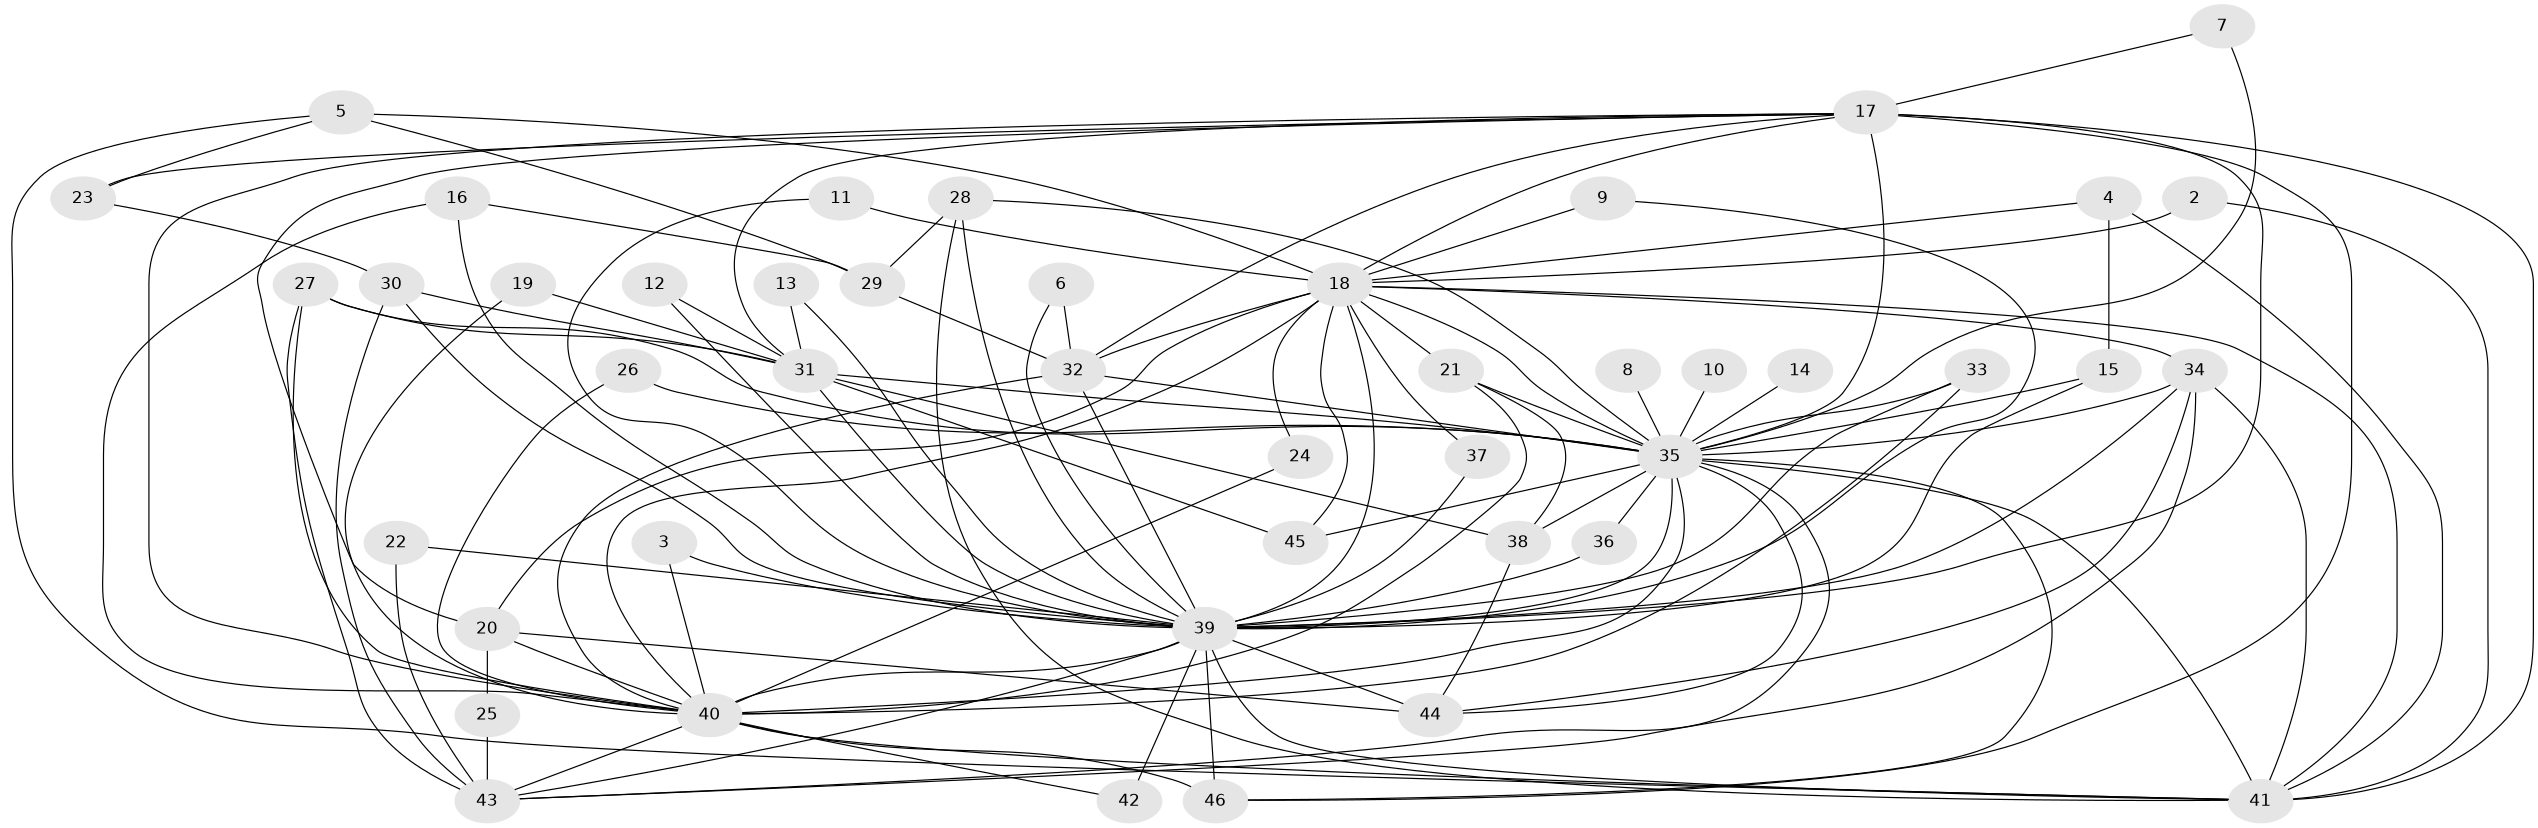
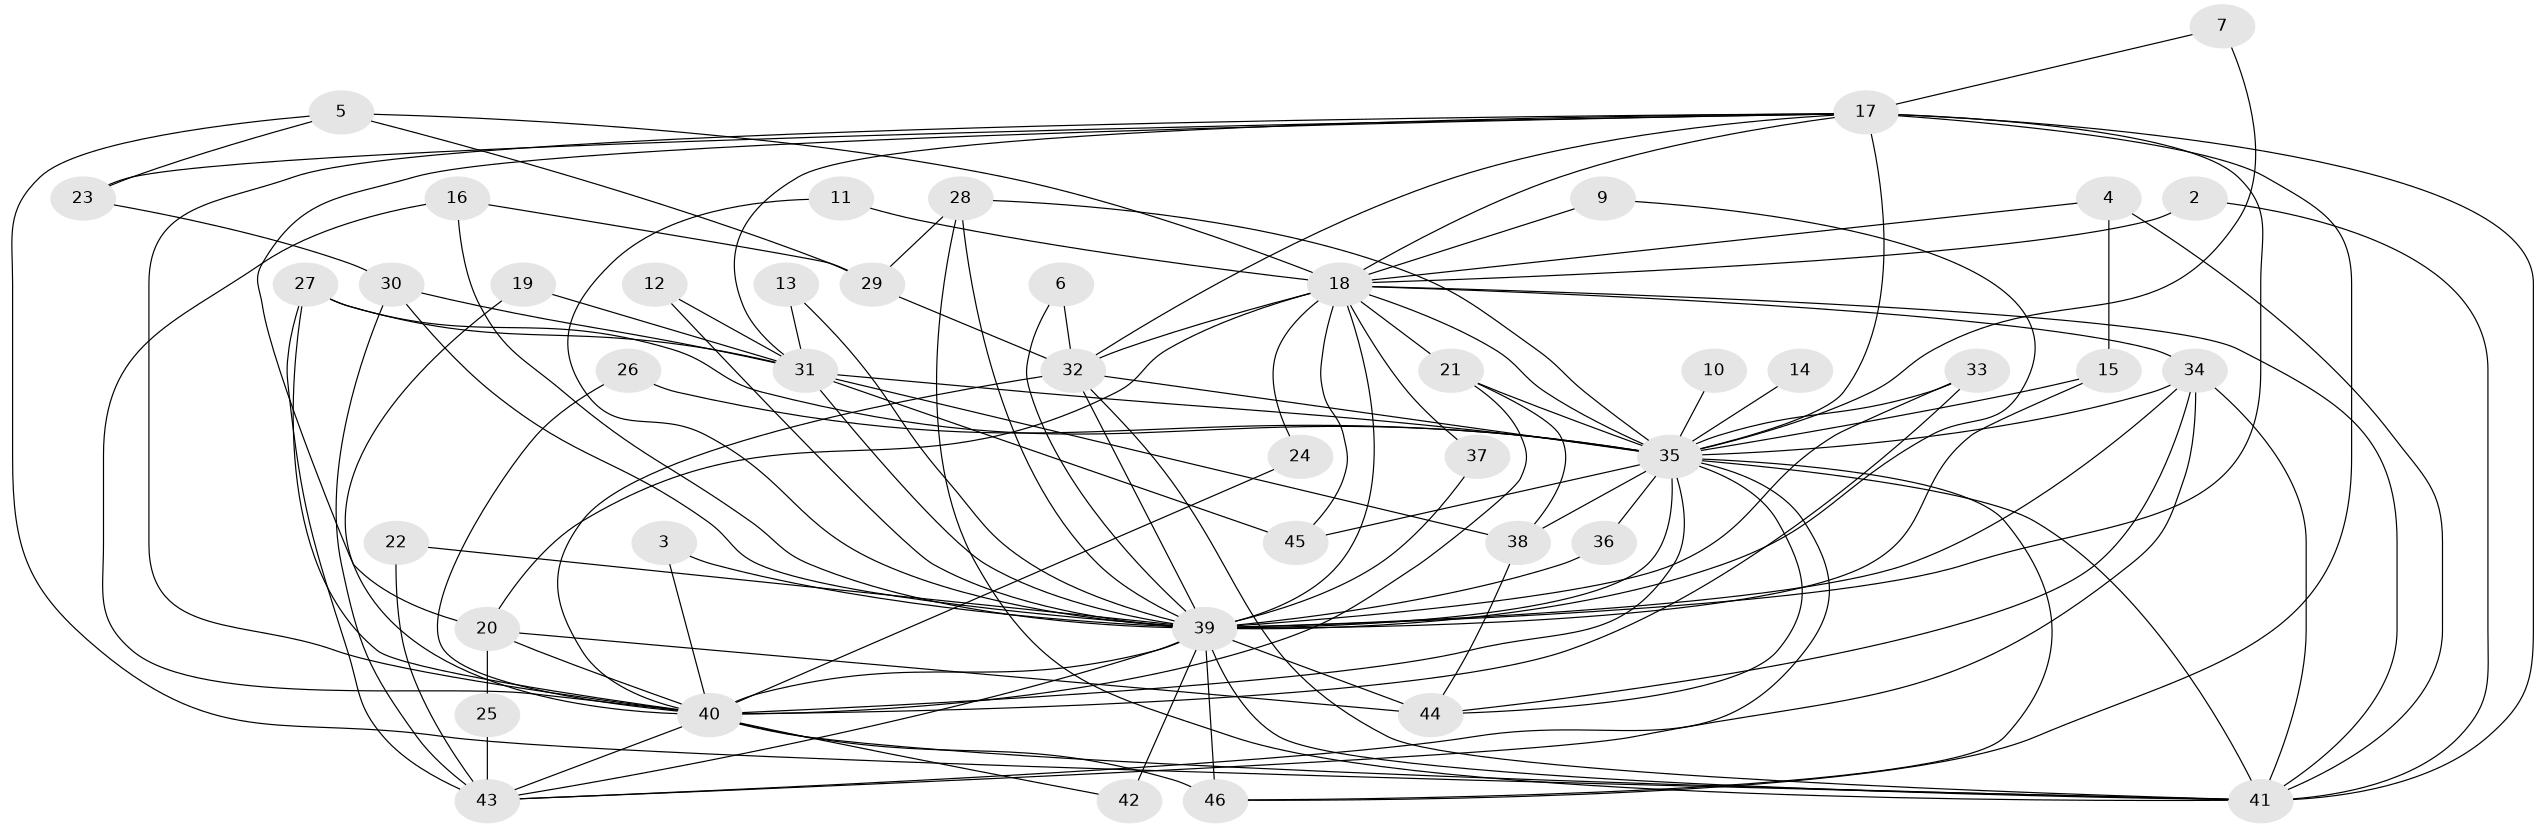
(1628, 371) -> none
(904, 467) -> none
none -> (1576, 766)
